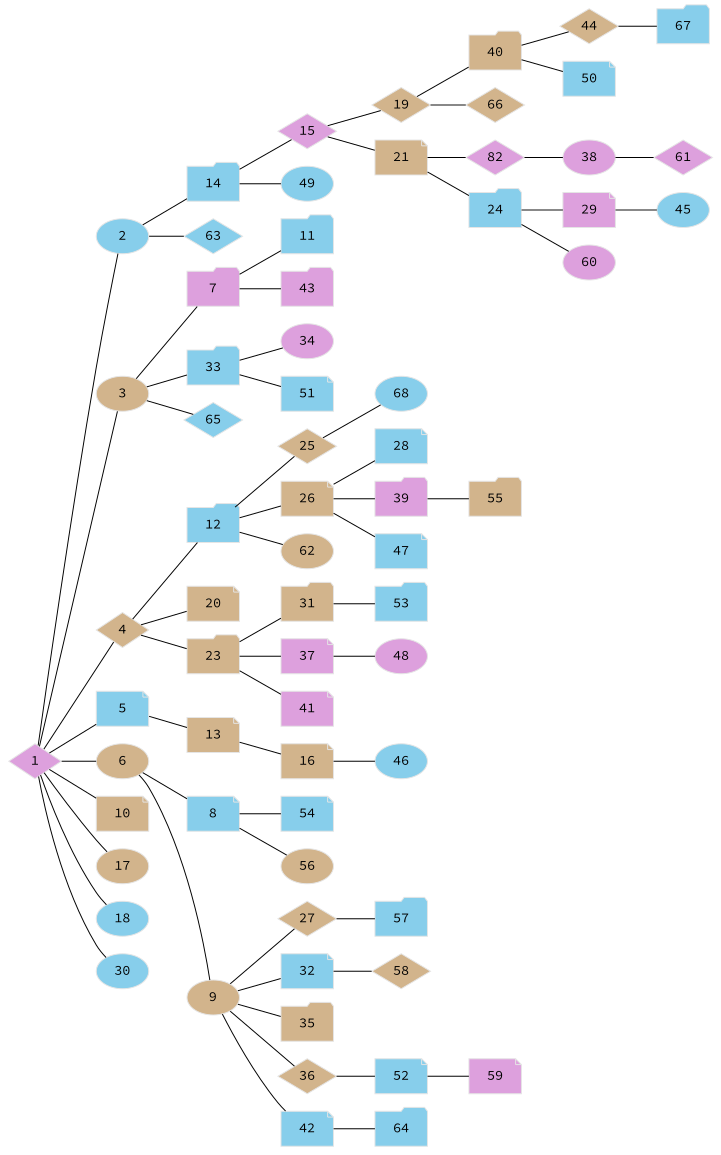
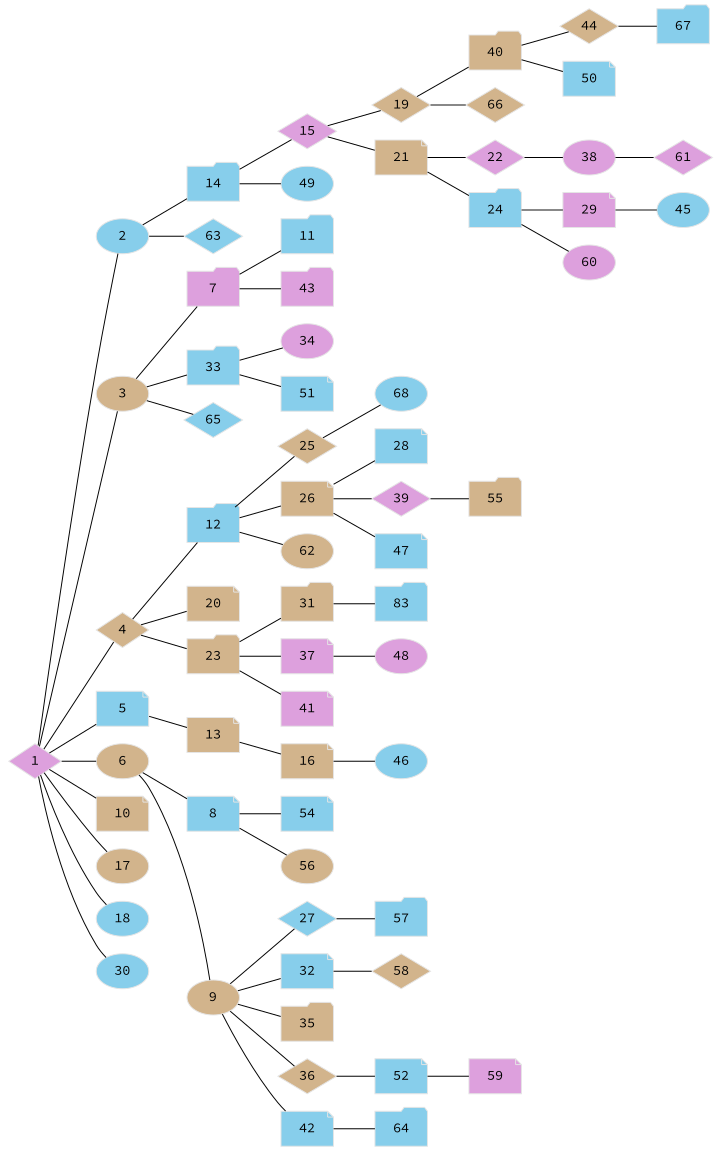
(495, 158) -> (495, 158)
(401, 499) -> (401, 499)
(401, 604) -> (401, 604)
(307, 919) -> (307, 919)
